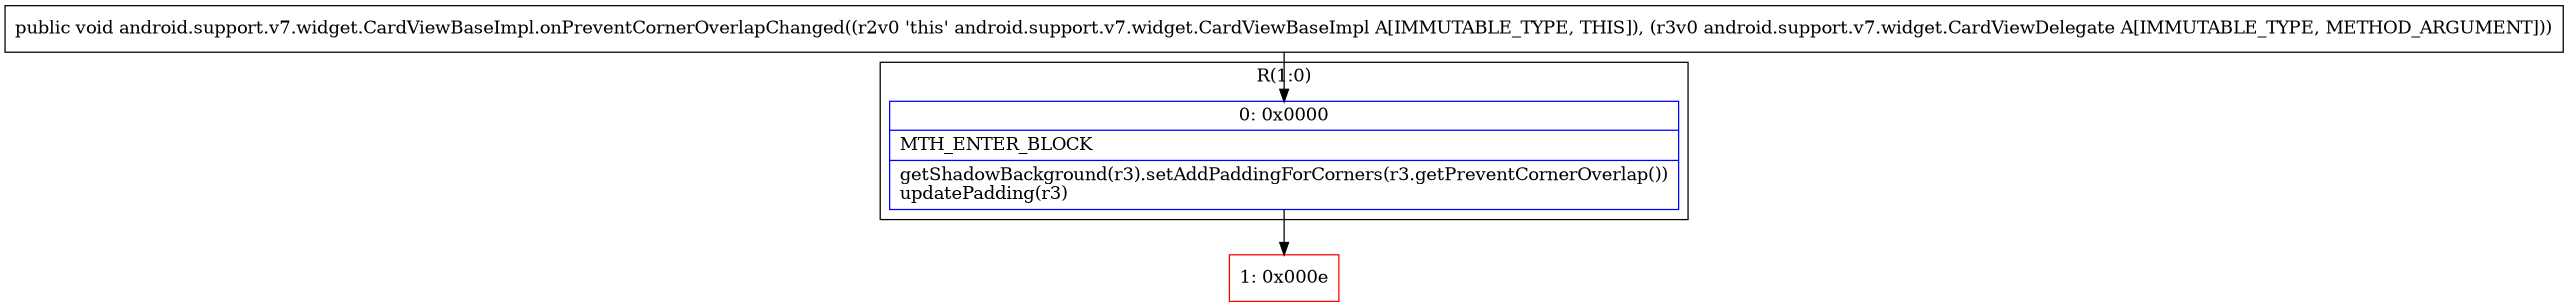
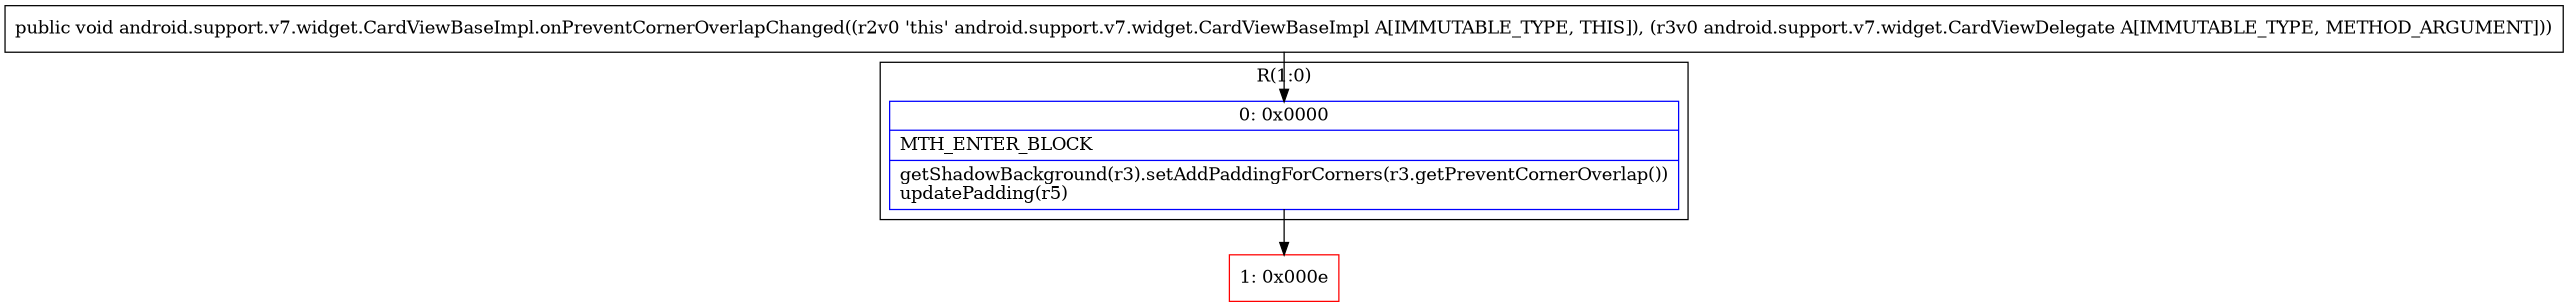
(984, 194) -> (984, 194)
